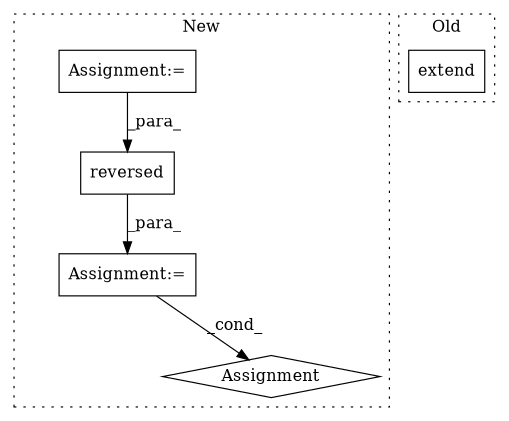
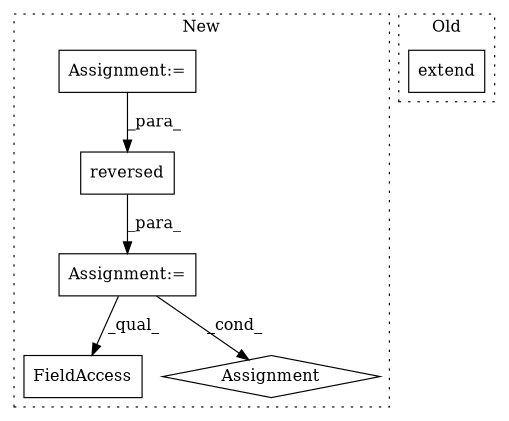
none -> (83, 377)
